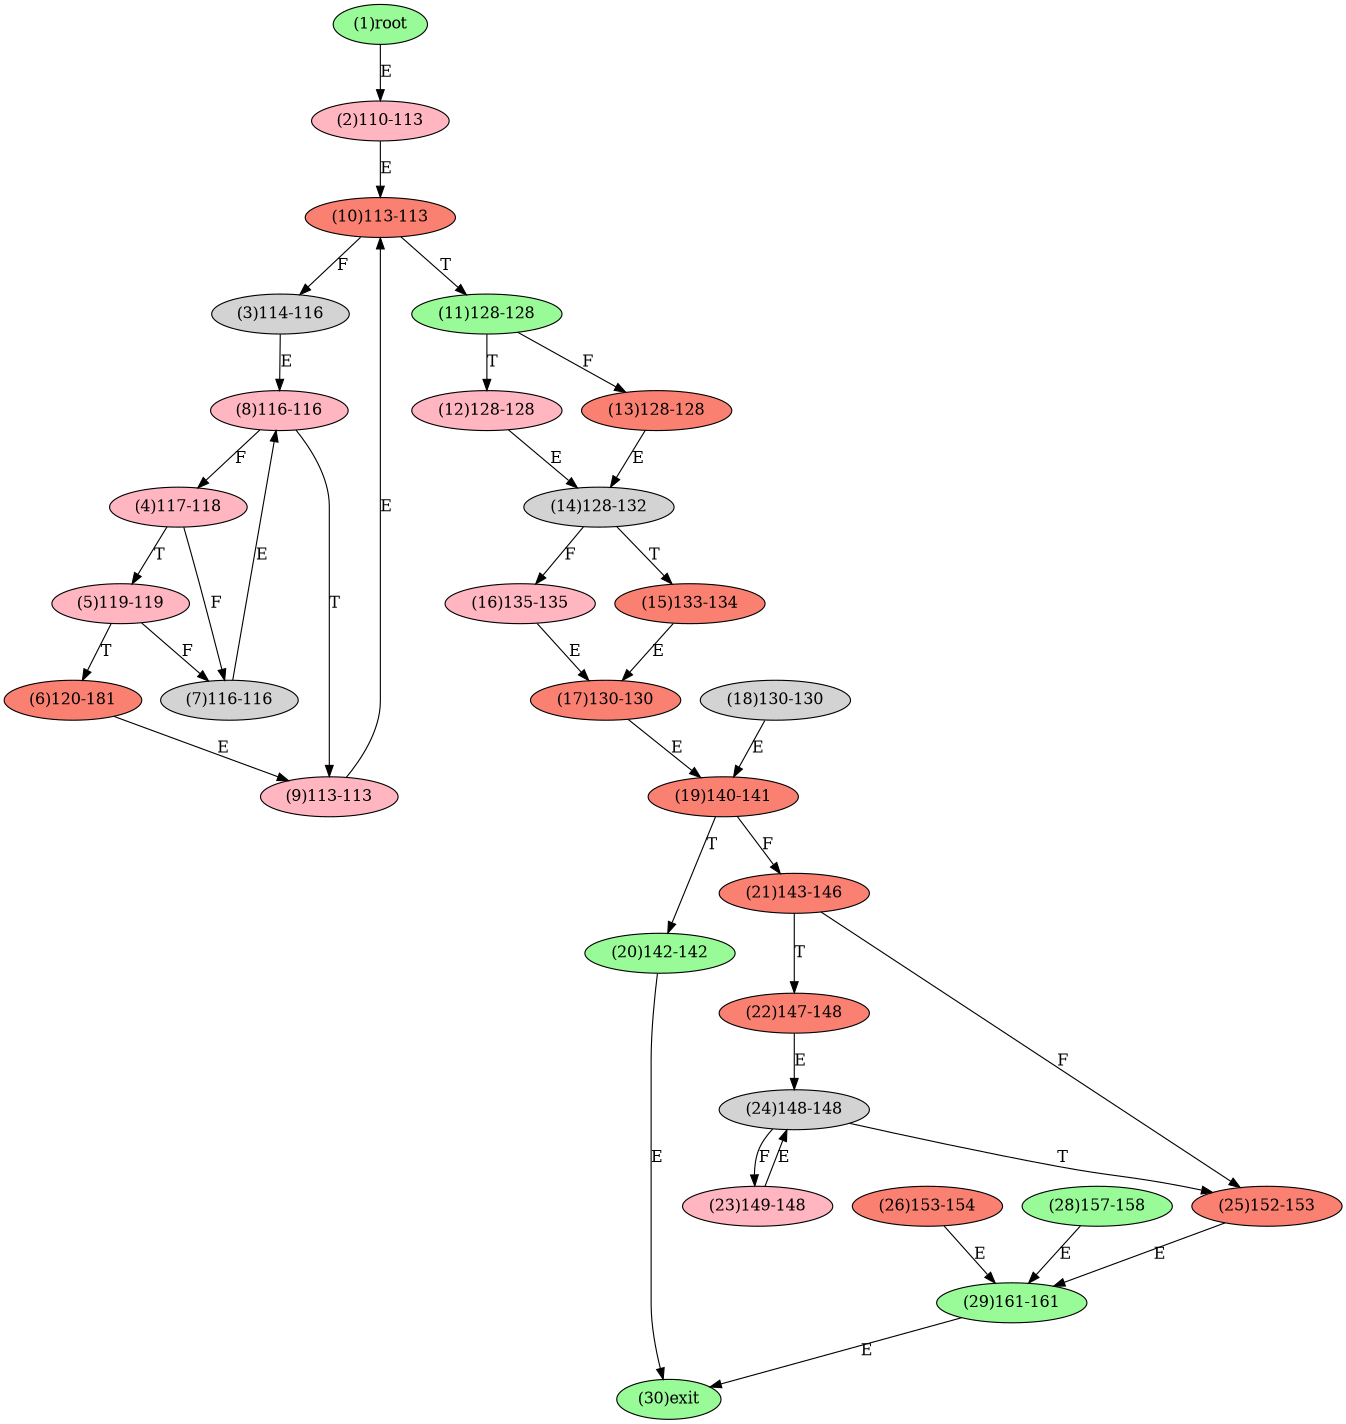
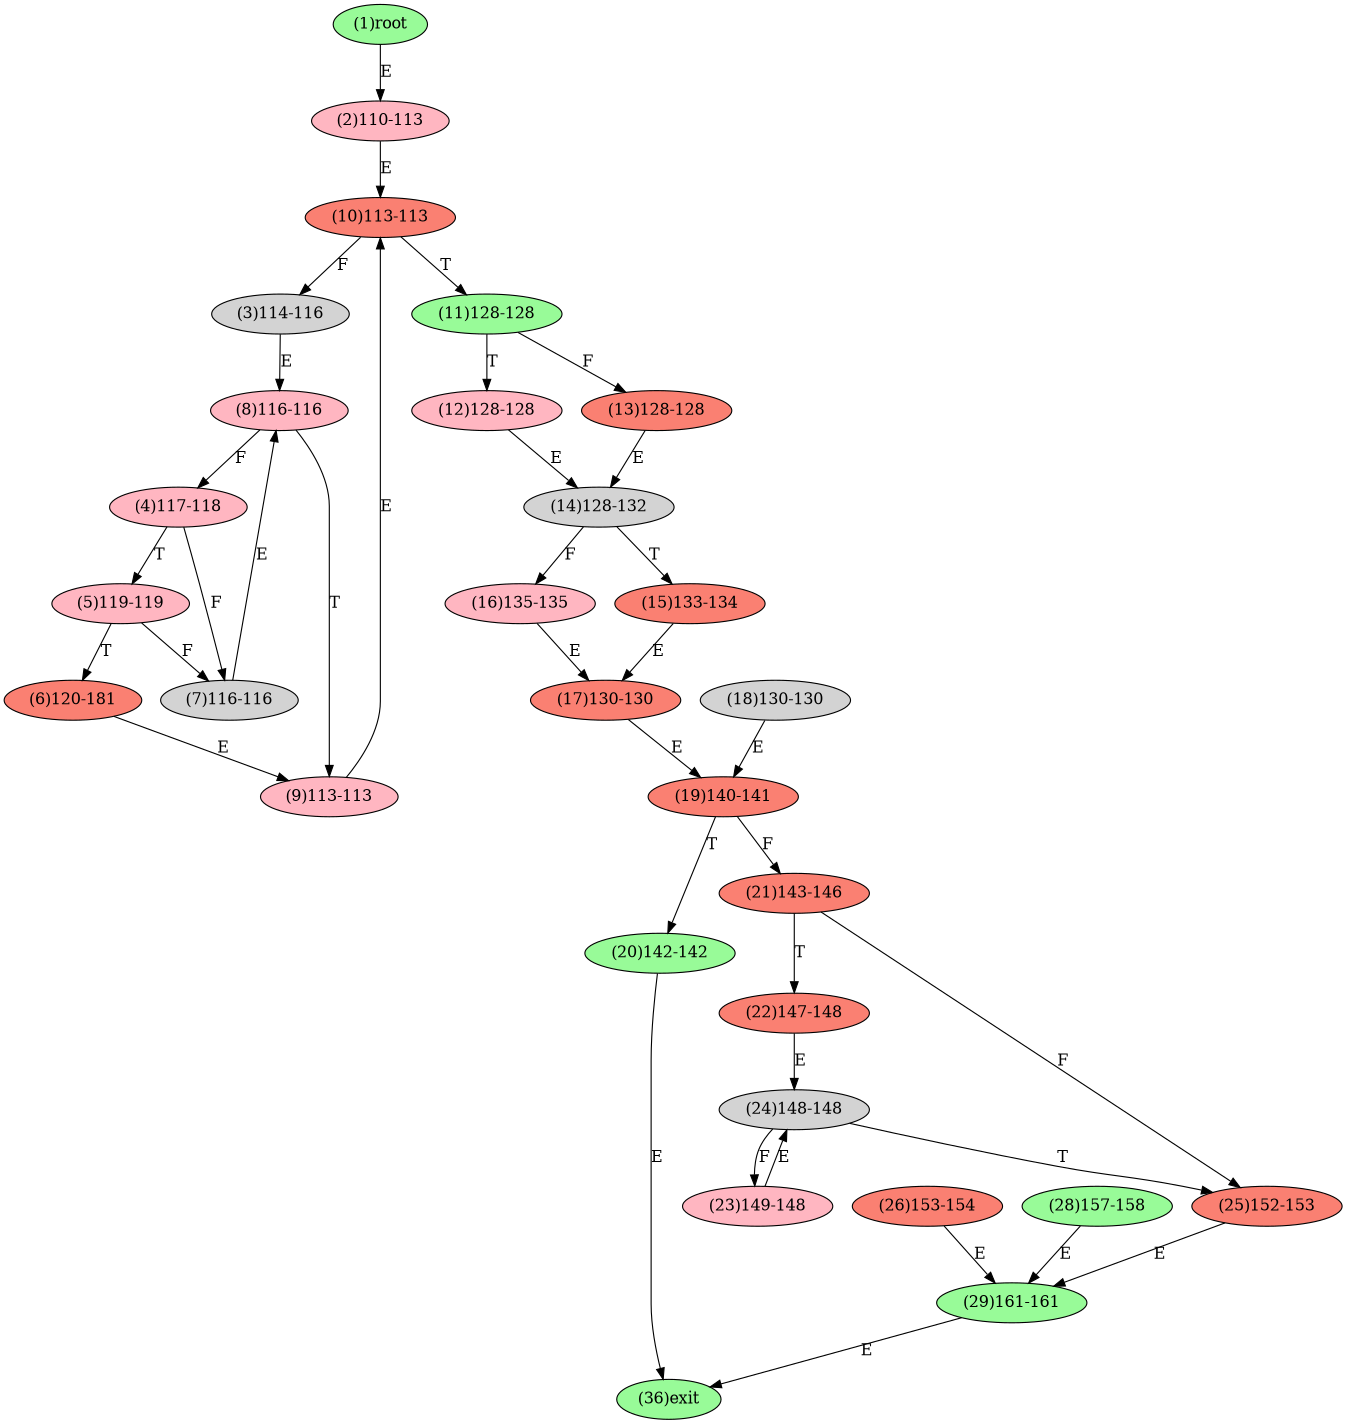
(669, 1399) -> (669, 1399)
